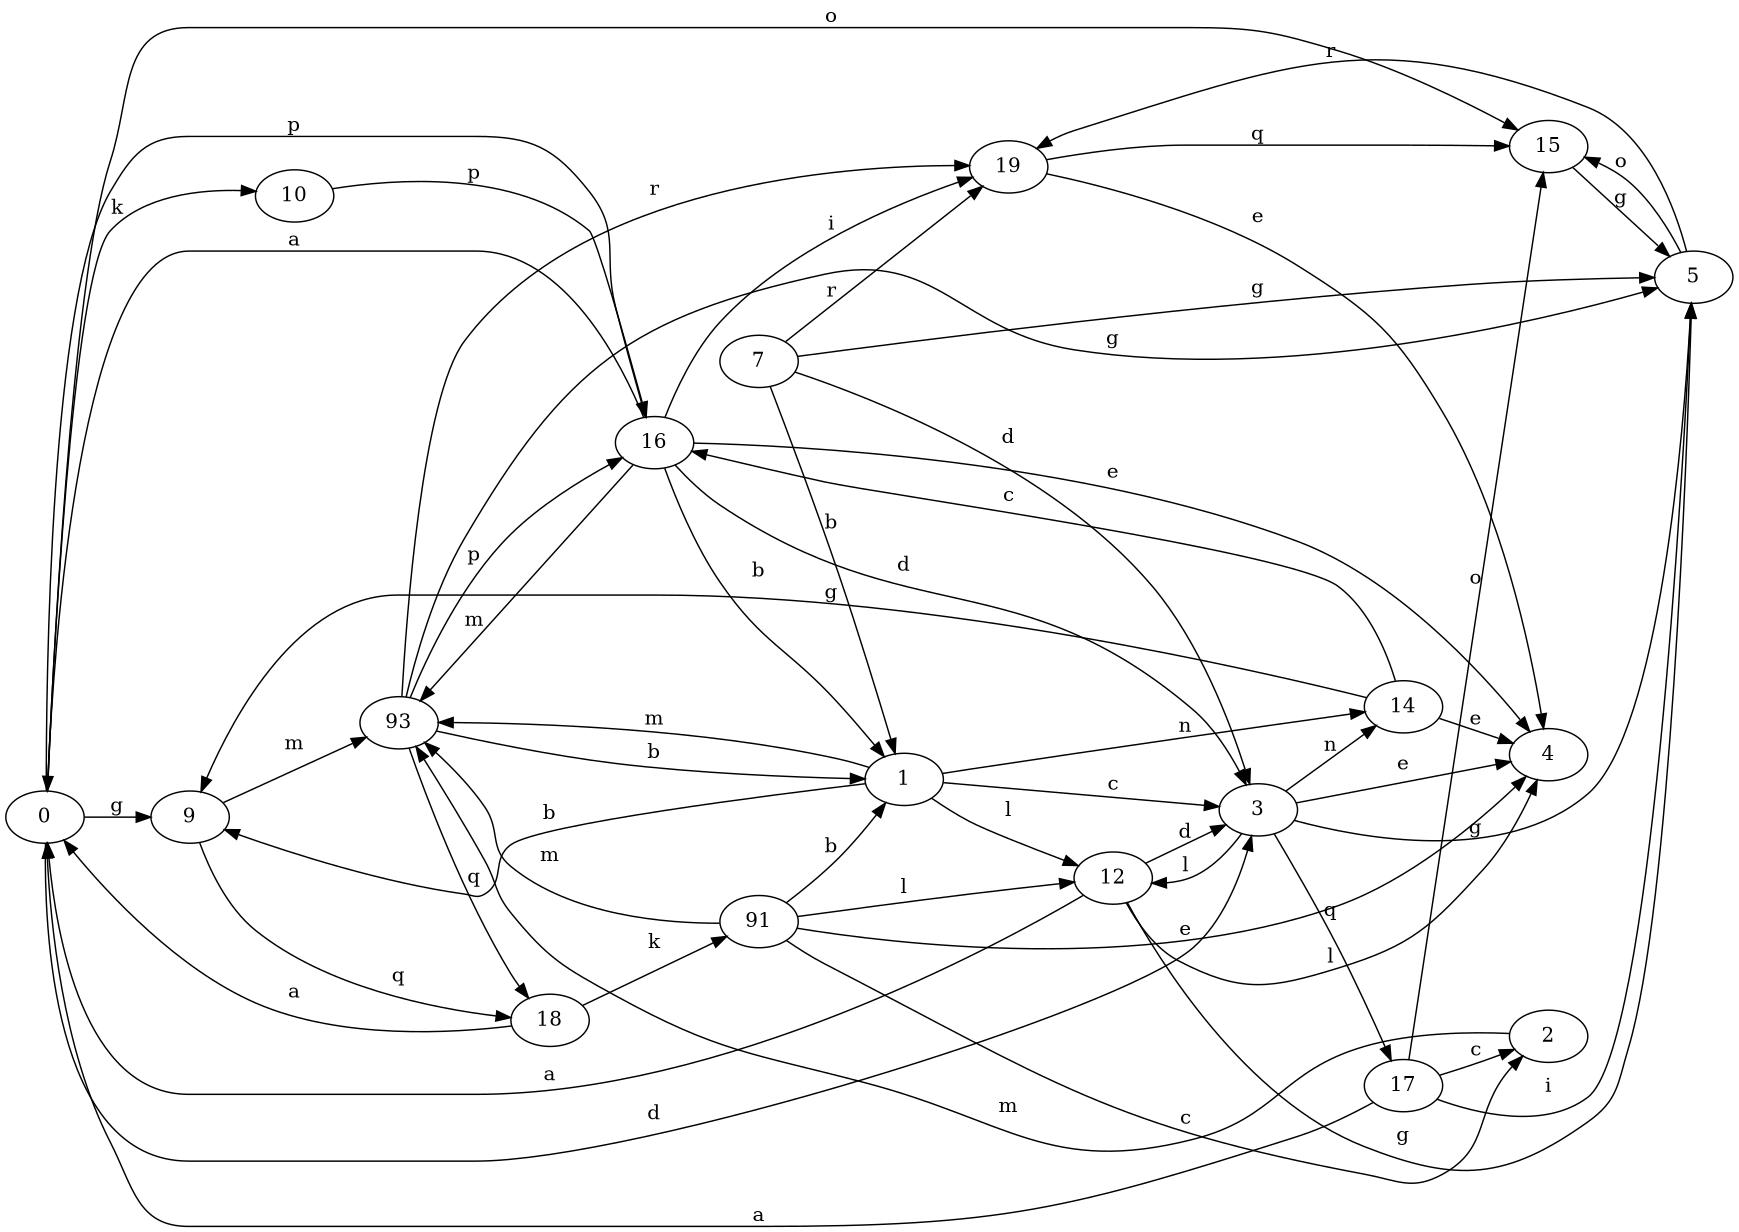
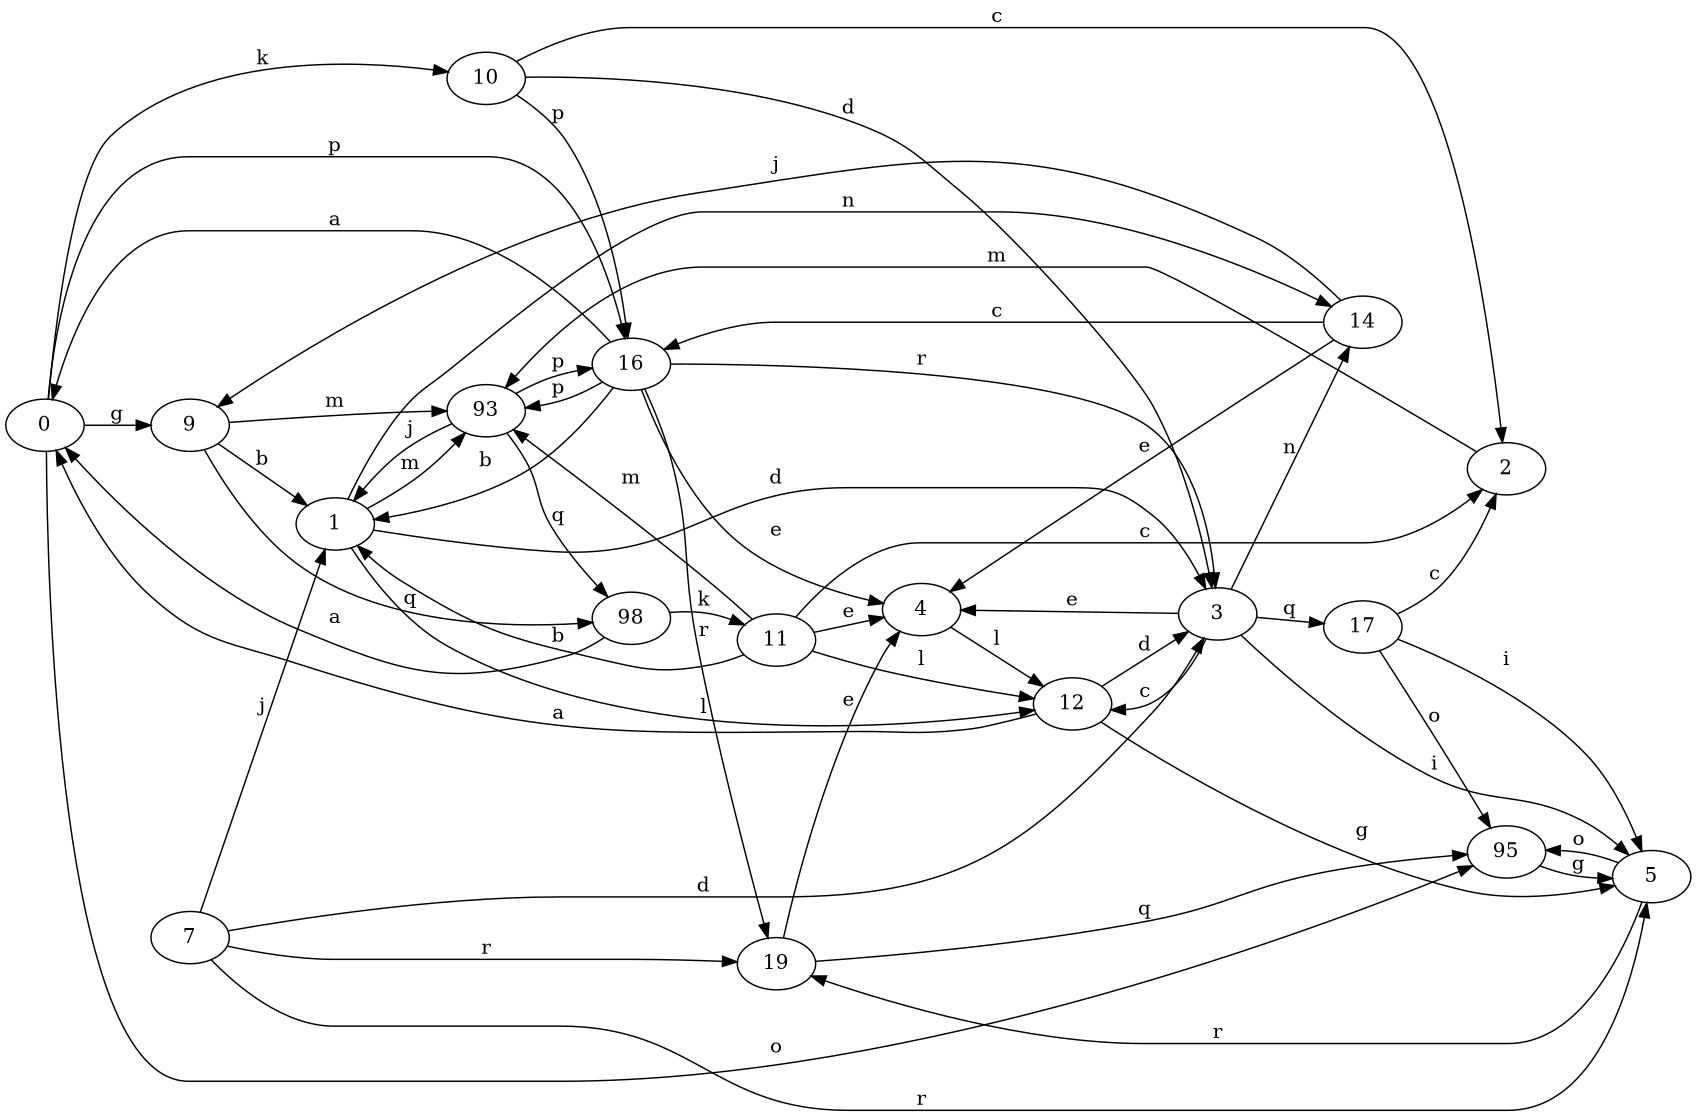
none -> (1157, 28)
(1549, 147) -> (1507, 852)
(832, 224) -> (704, 631)
(527, 280) -> none
(926, 284) -> none
(1258, 288) -> (922, 1099)
(832, 523) -> (263, 706)
(904, 565) -> (922, 359)
(832, 593) -> (776, 165)
(475, 620) -> (559, 388)
(655, 753) -> (411, 429)
(1113, 784) -> (776, 478)
(1476, 828) -> (1435, 764)
(533, 836) -> (257, 470)
(1186, 866) -> (1145, 692)
(759, 922) -> (776, 640)
(1337, 968) -> (991, 653)
(550, 1020) -> (631, 618)
(573, 1150) -> (962, 193)
(582, 1226) -> none
